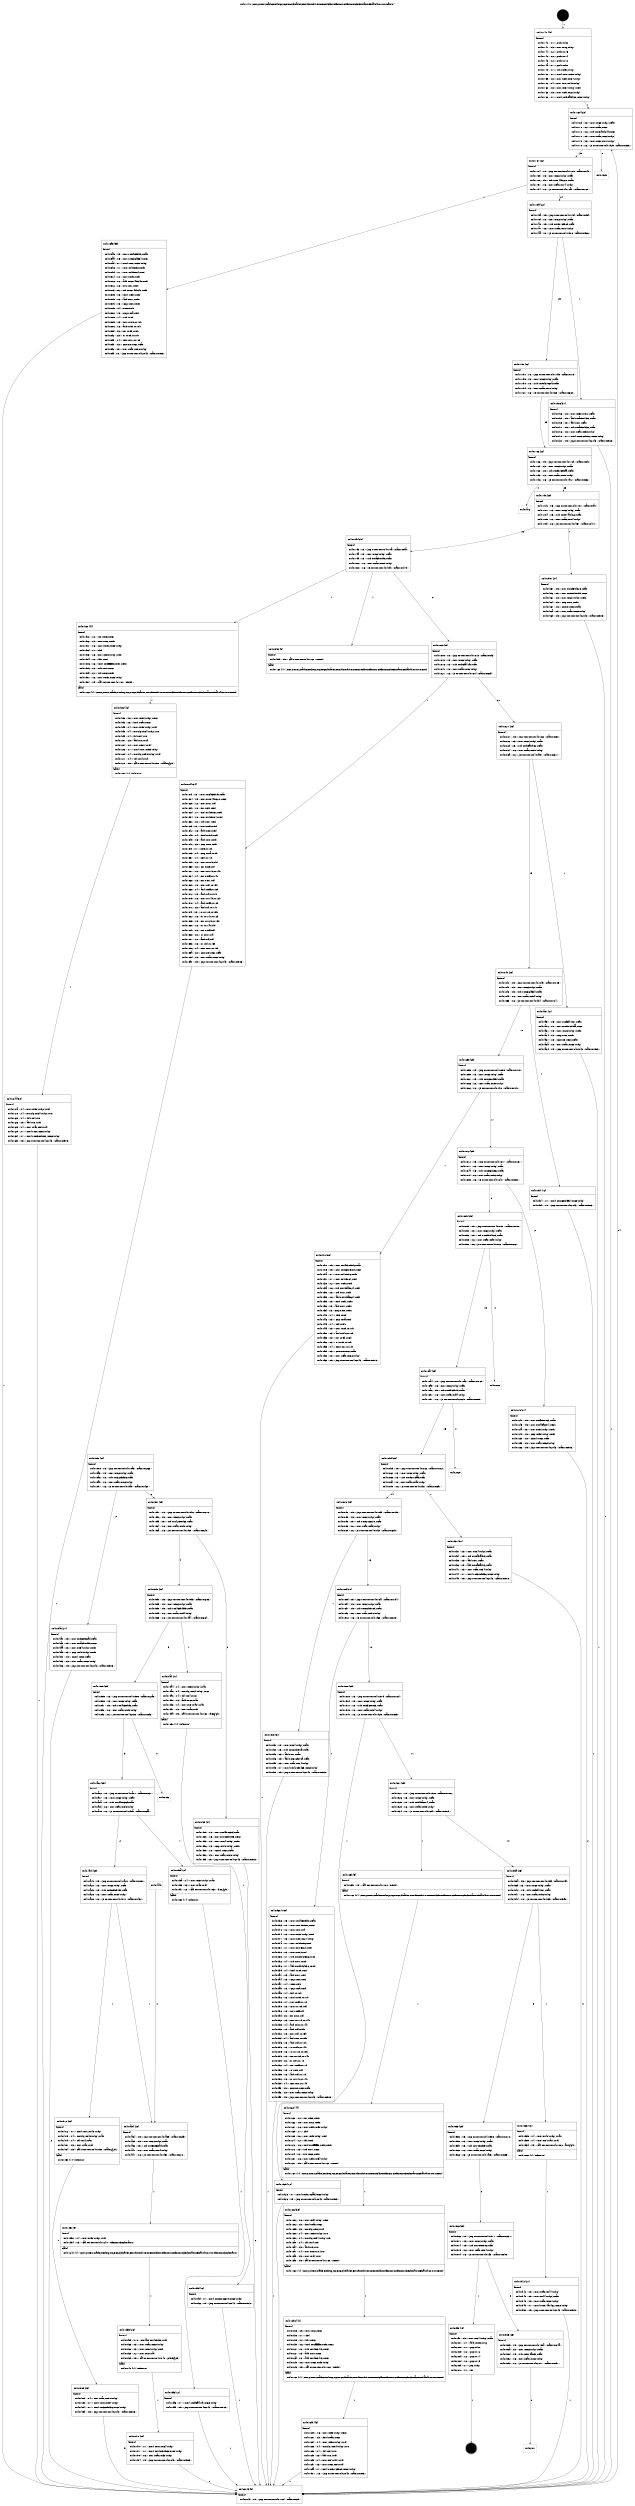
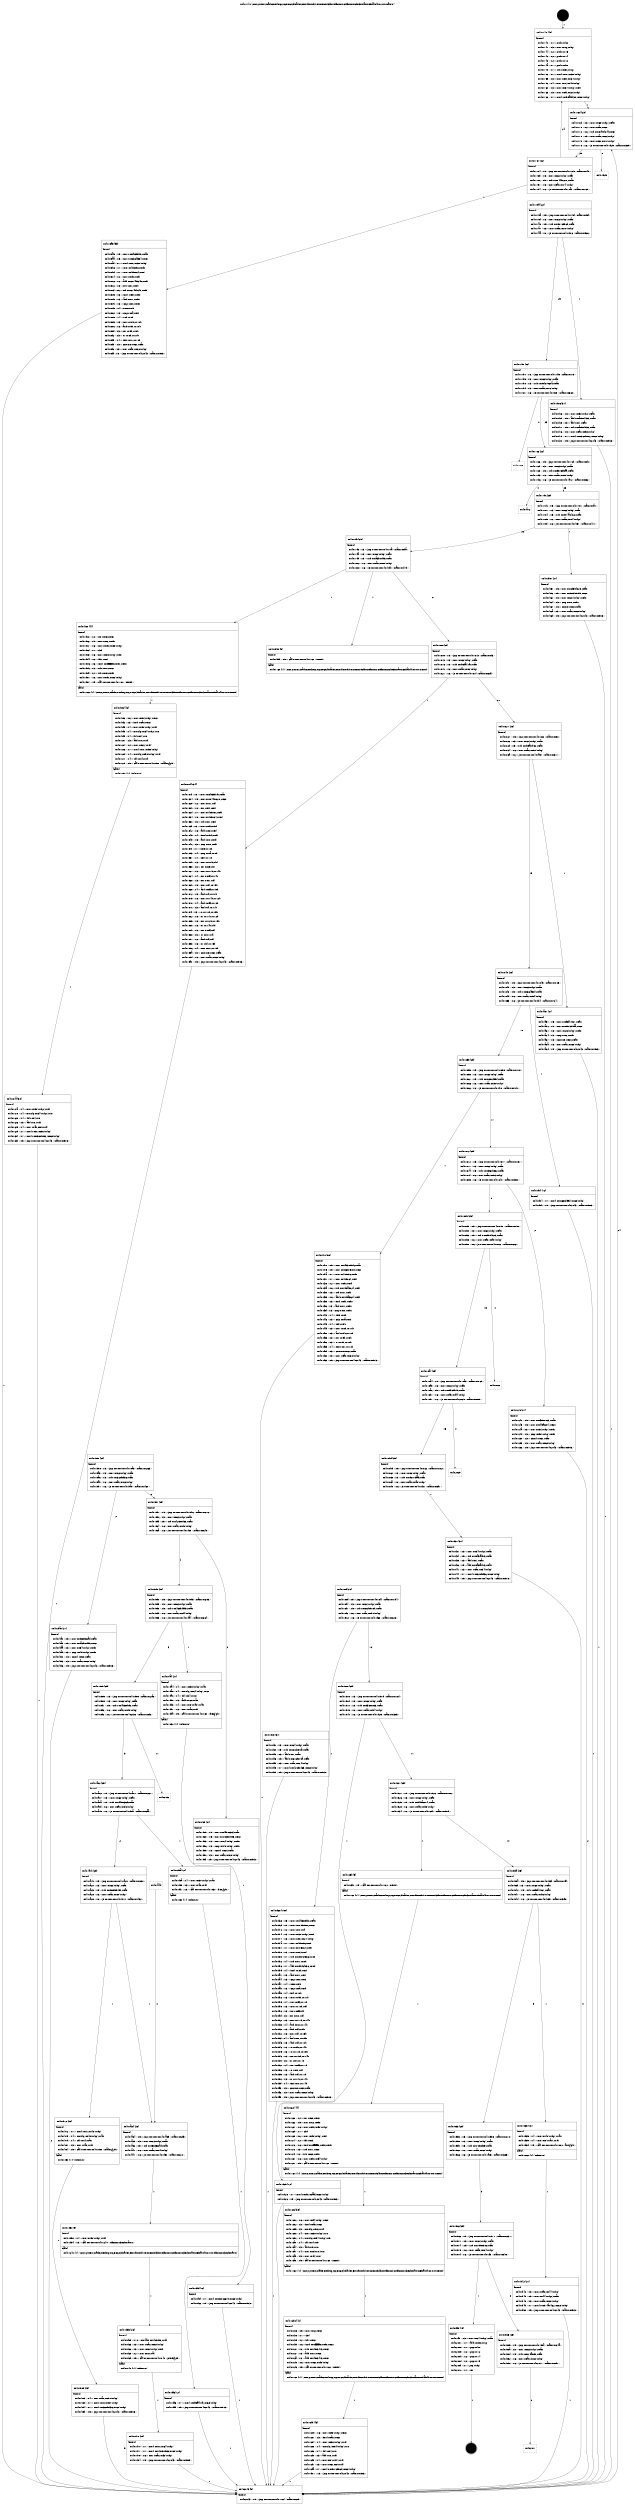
(560, 196) -> (561, 130)
none -> (518, 466)
(368, 1516) -> none
(252, 2174) -> none
